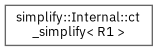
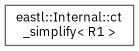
(79, 25) -> (69, 25)
